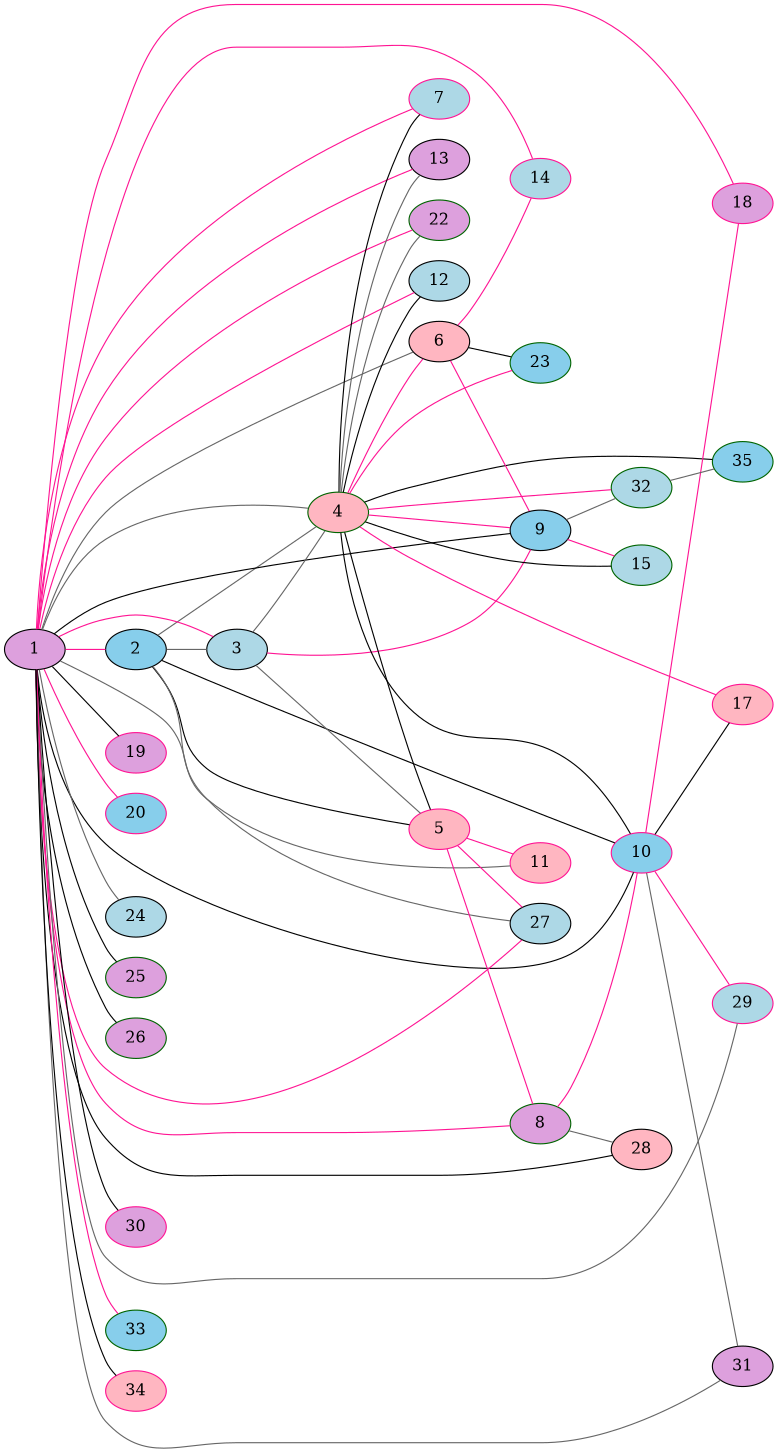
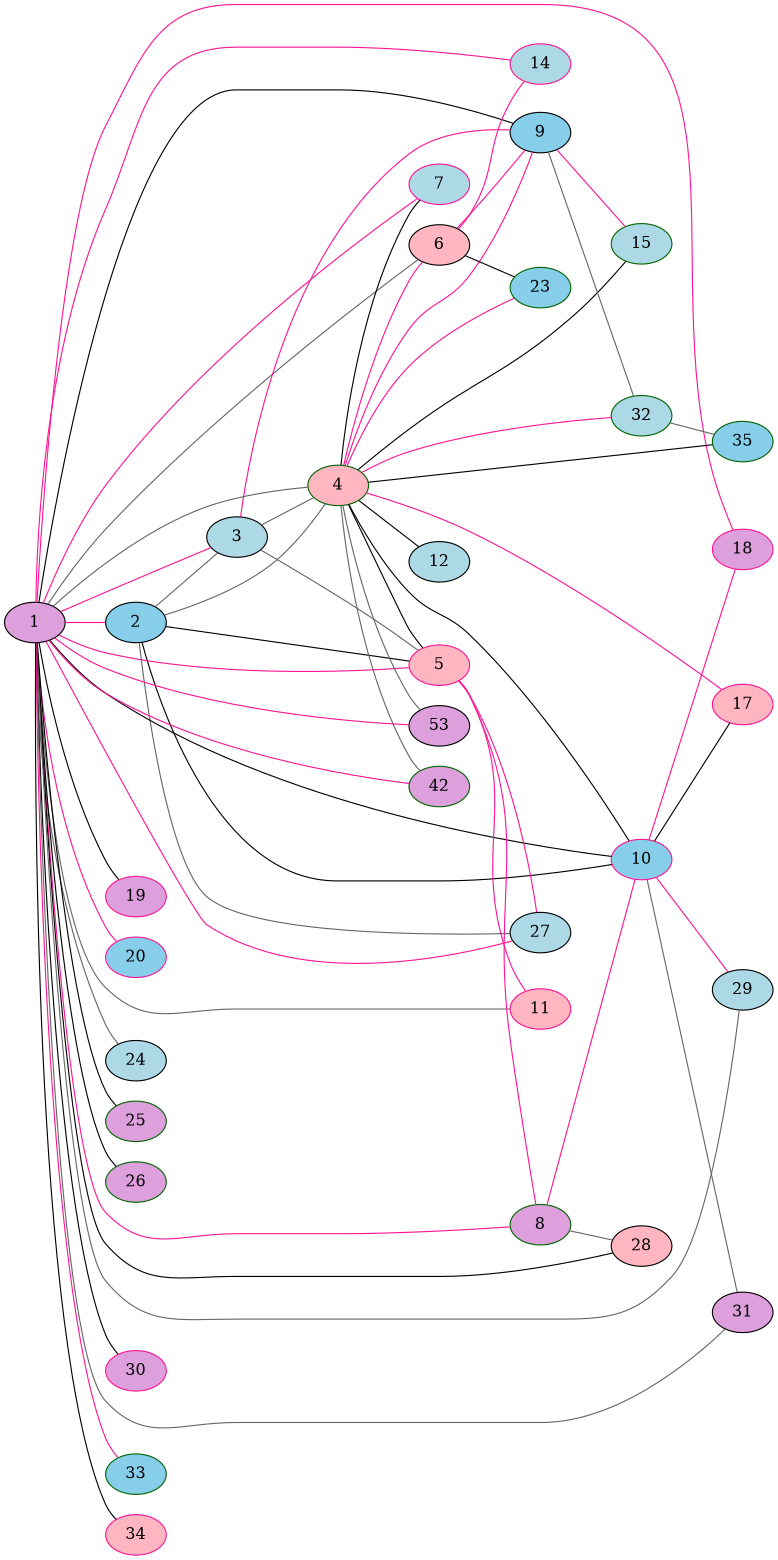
(439, 160) -> (439, 726)
(439, 220) -> (439, 787)
(183, 419) -> (232, 669)
(743, 1003) -> (743, 990)
